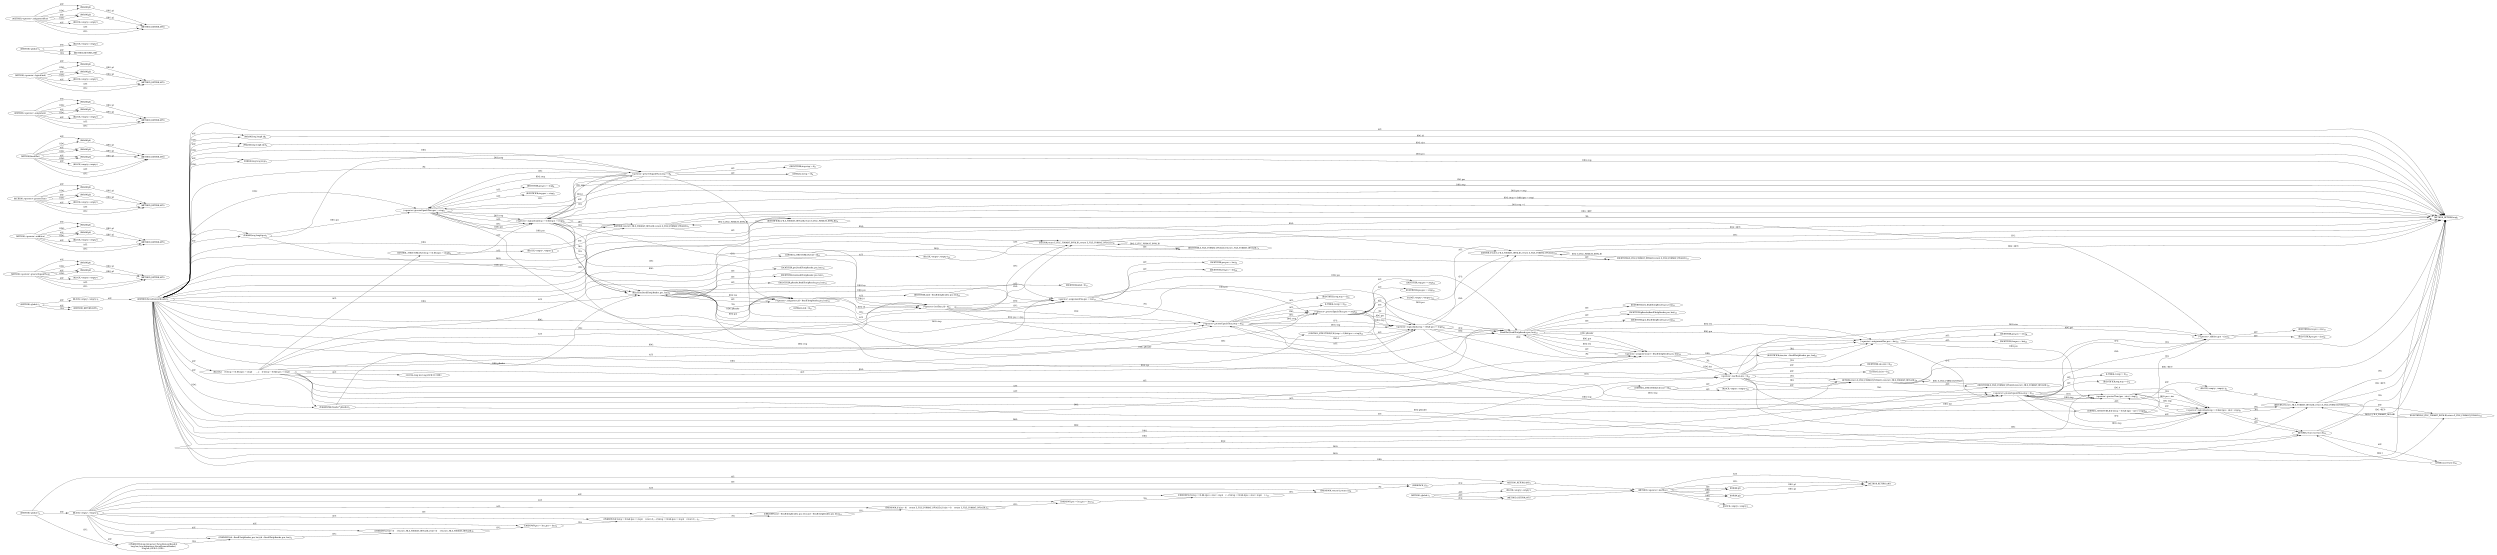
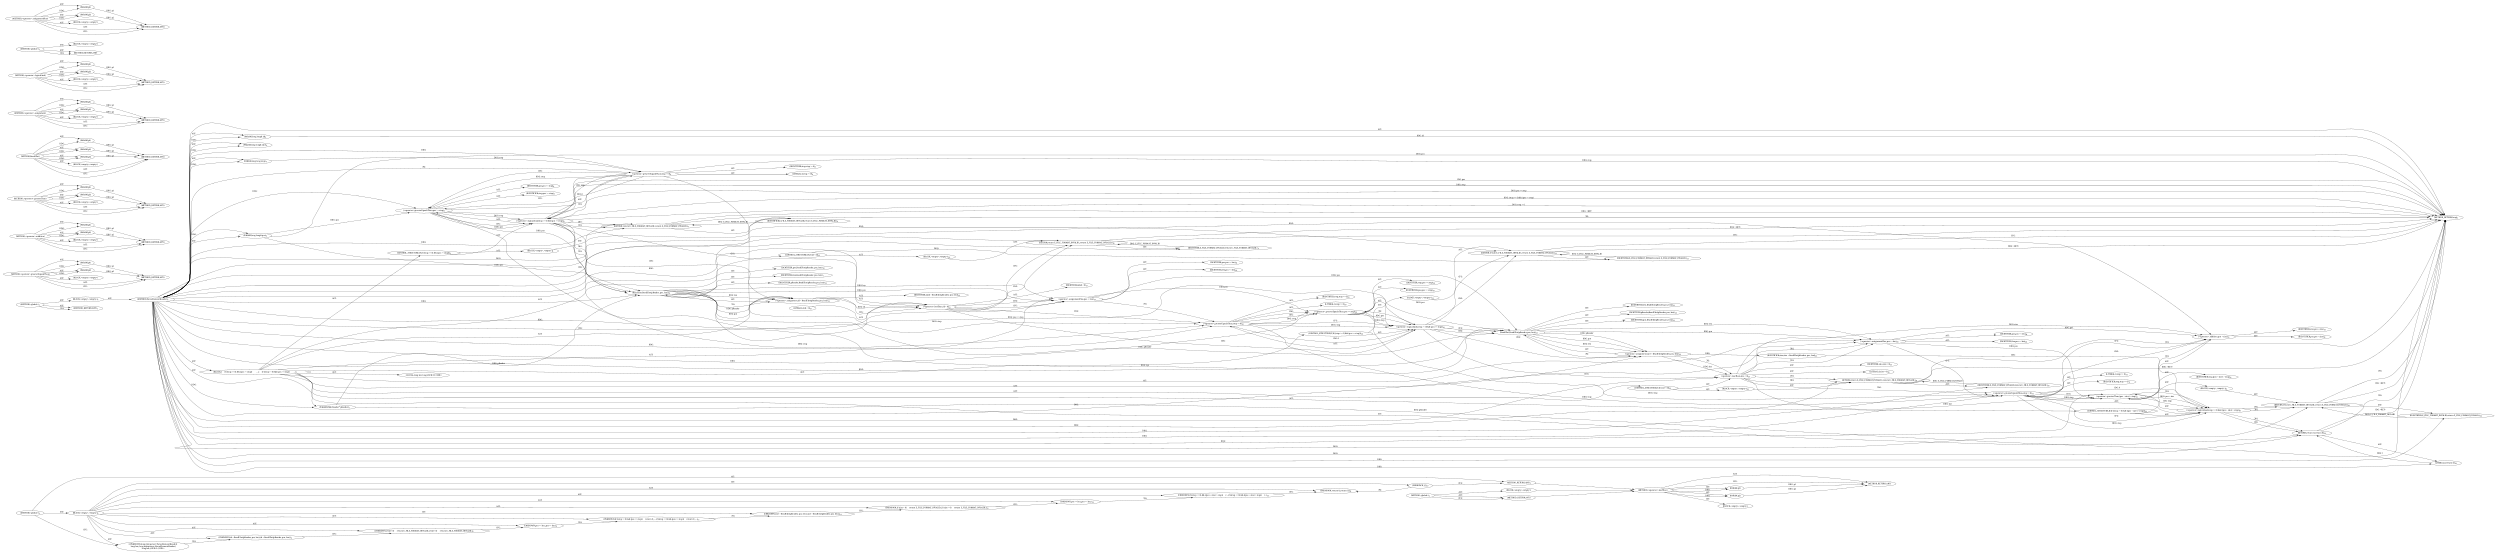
(1371, 144) -> none
(993, 286) -> (1009, 298)
(861, 299) -> (861, 299)
none -> (2160, 366)
none -> (2214, 377)
(1965, 428) -> (2031, 356)
none -> (1227, 468)
(1381, 488) -> (1385, 491)
